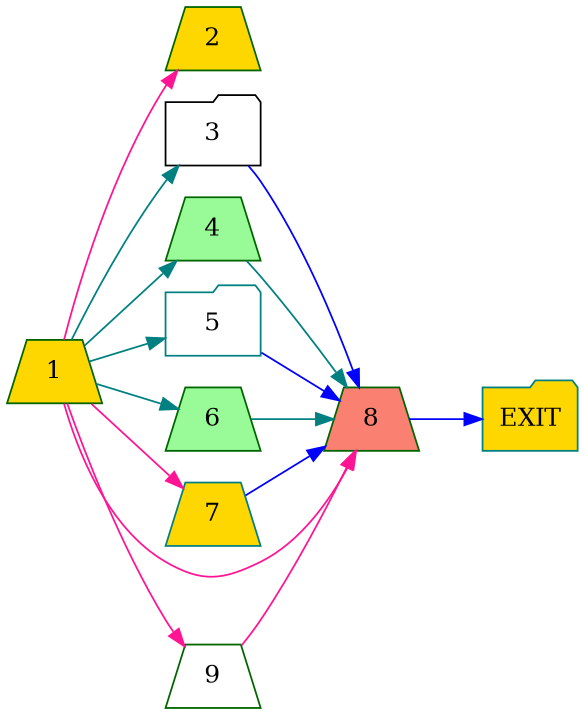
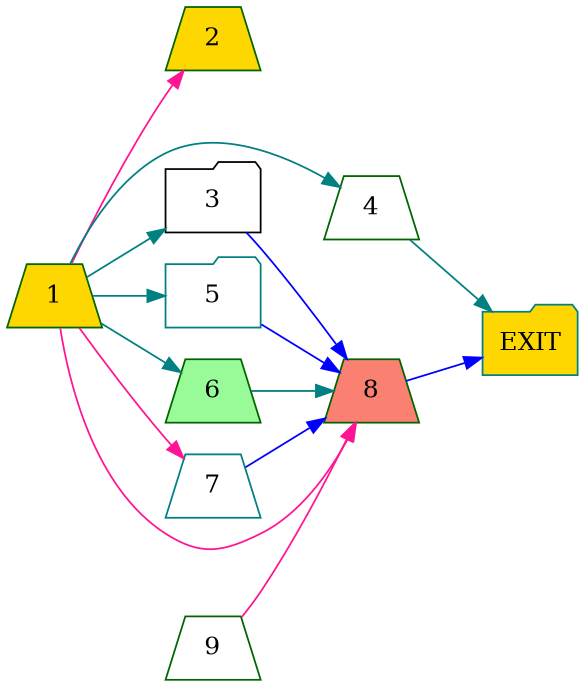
(213, 229) -> (372, 208)
(293, 315) -> (444, 270)
(213, 514) -> (213, 486)
(125, 543) -> none
